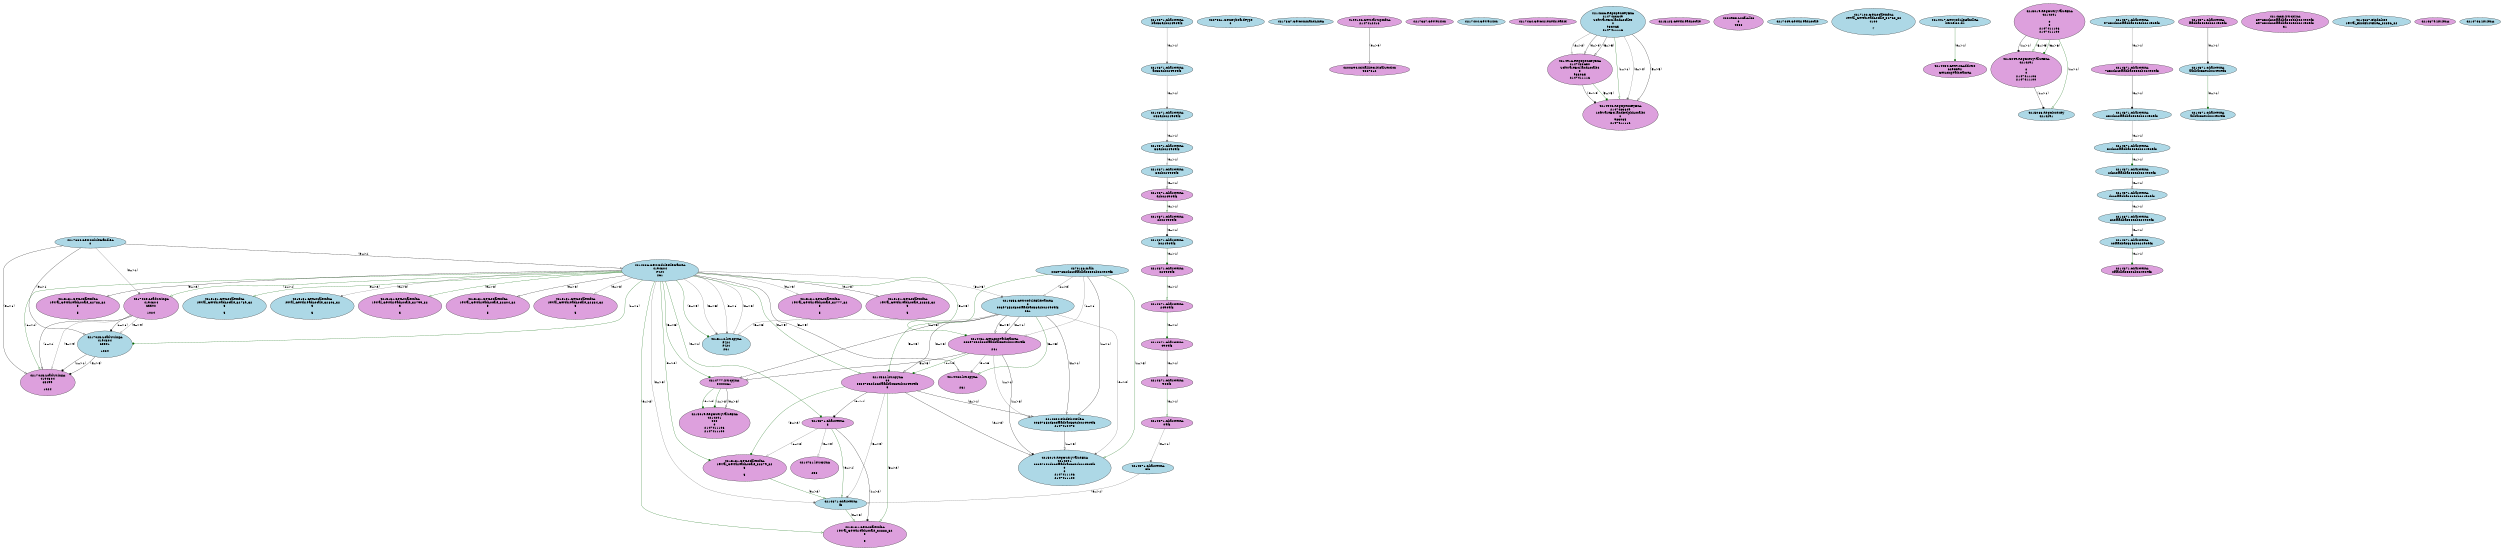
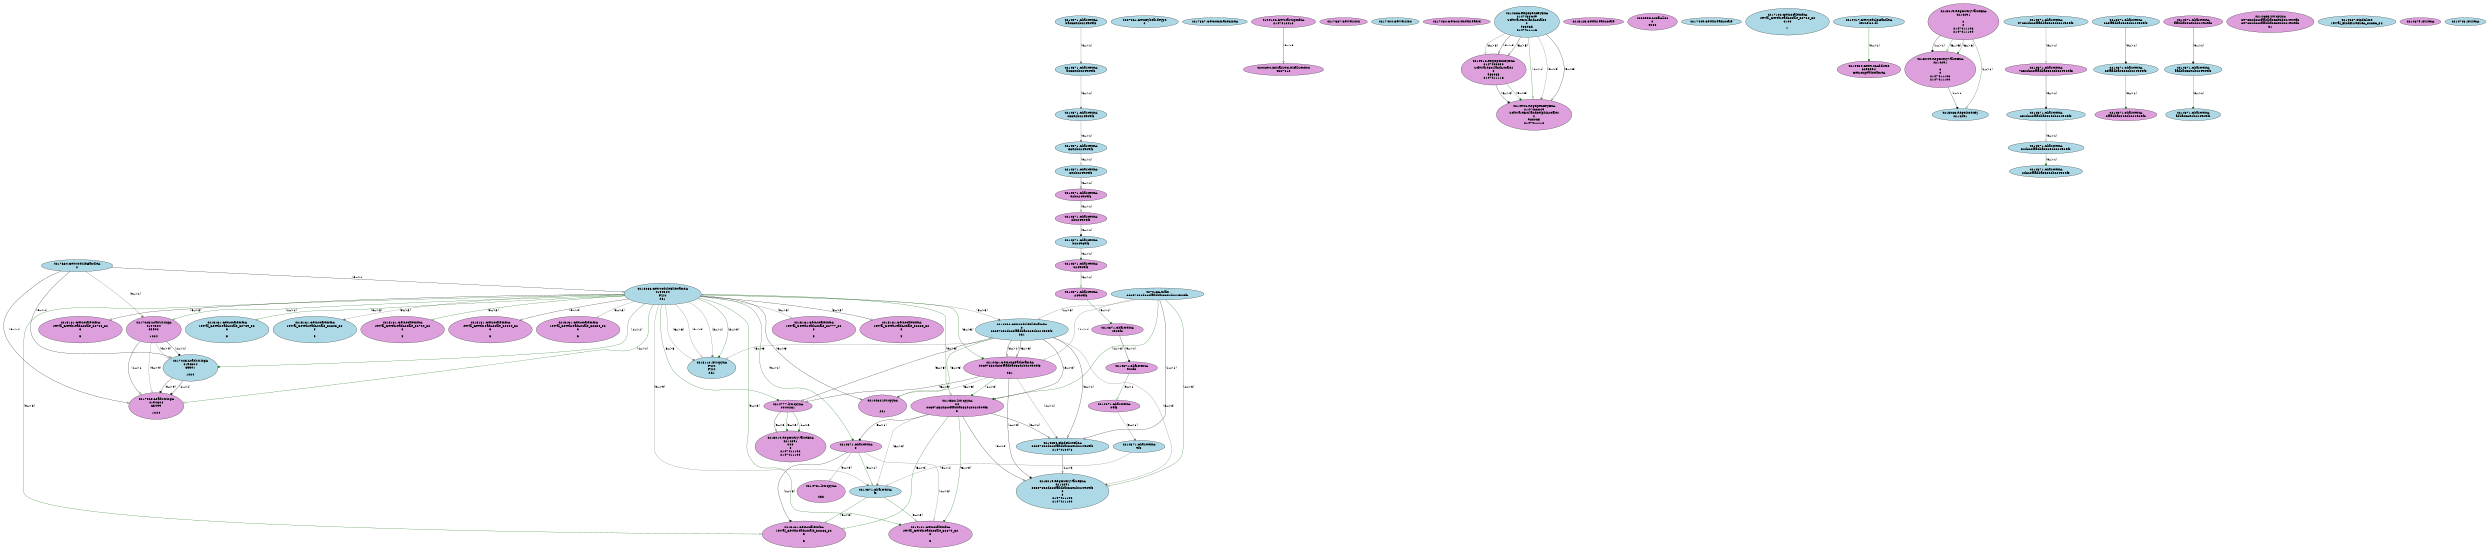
(2132, 195) -> none
(1167, 242) -> (1081, 242)
(797, 489) -> (900, 508)
